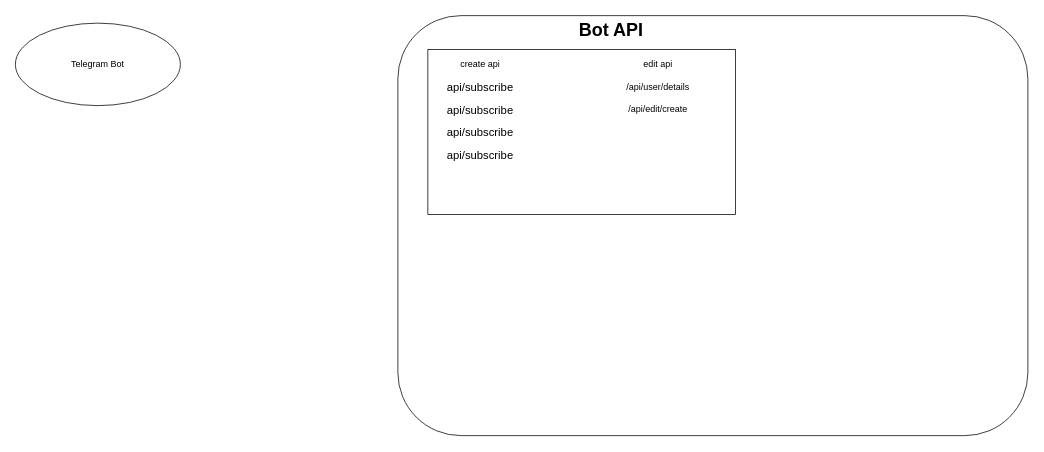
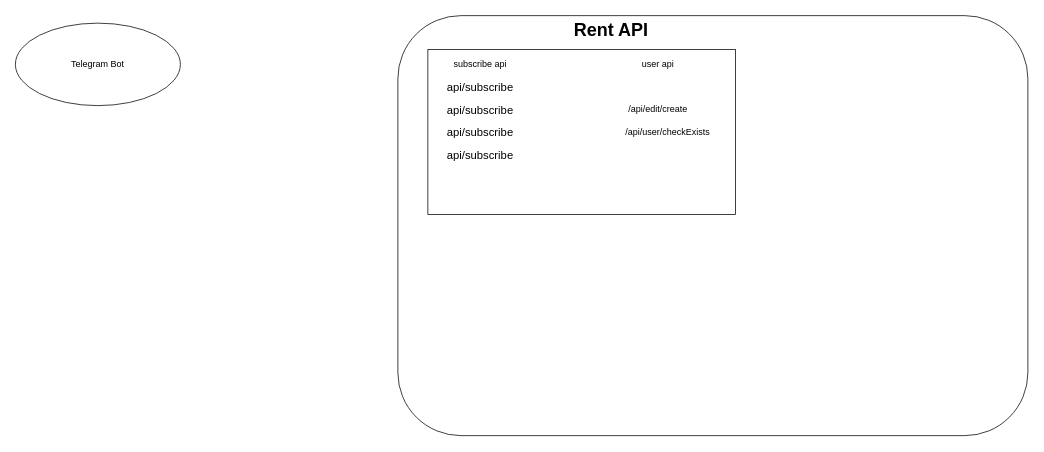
(611, 30) -> (611, 30)
(480, 64) -> (480, 64)
(658, 64) -> (658, 64)
(658, 87) -> none
none -> (668, 132)
